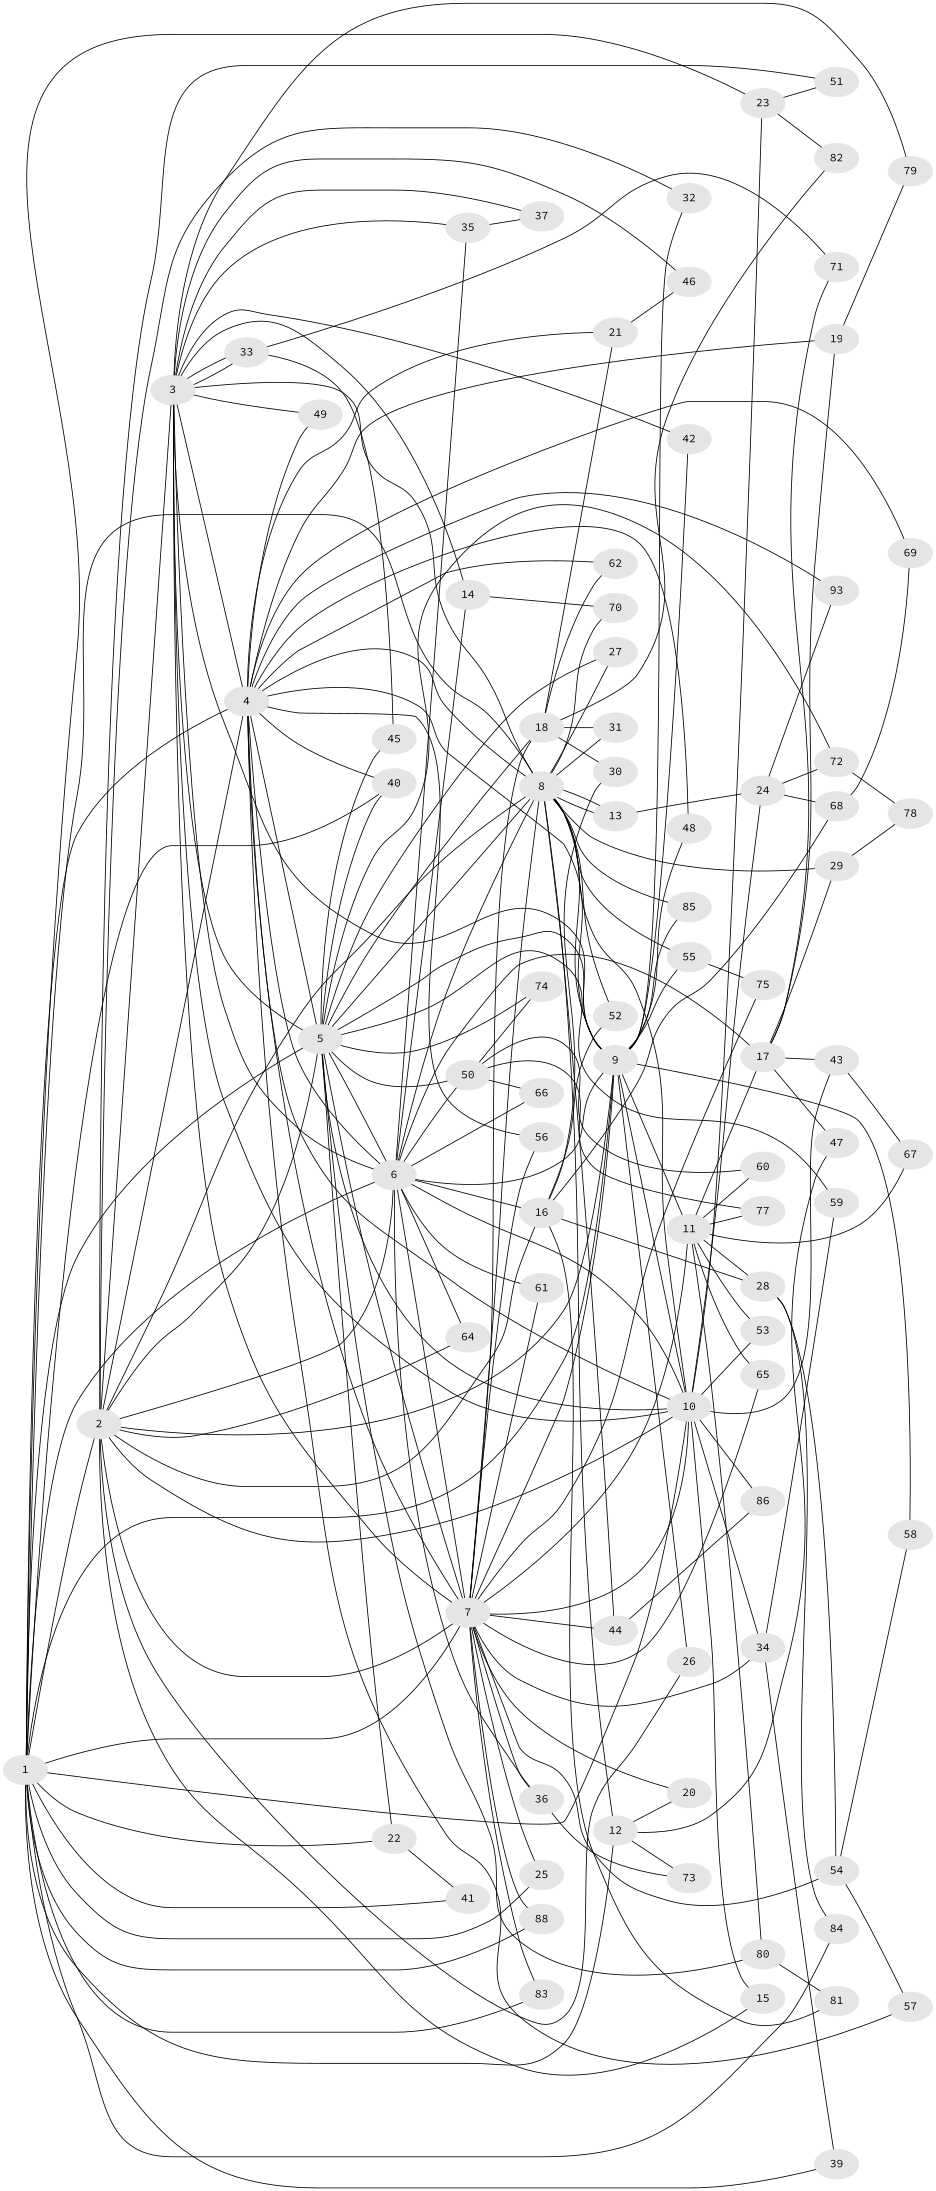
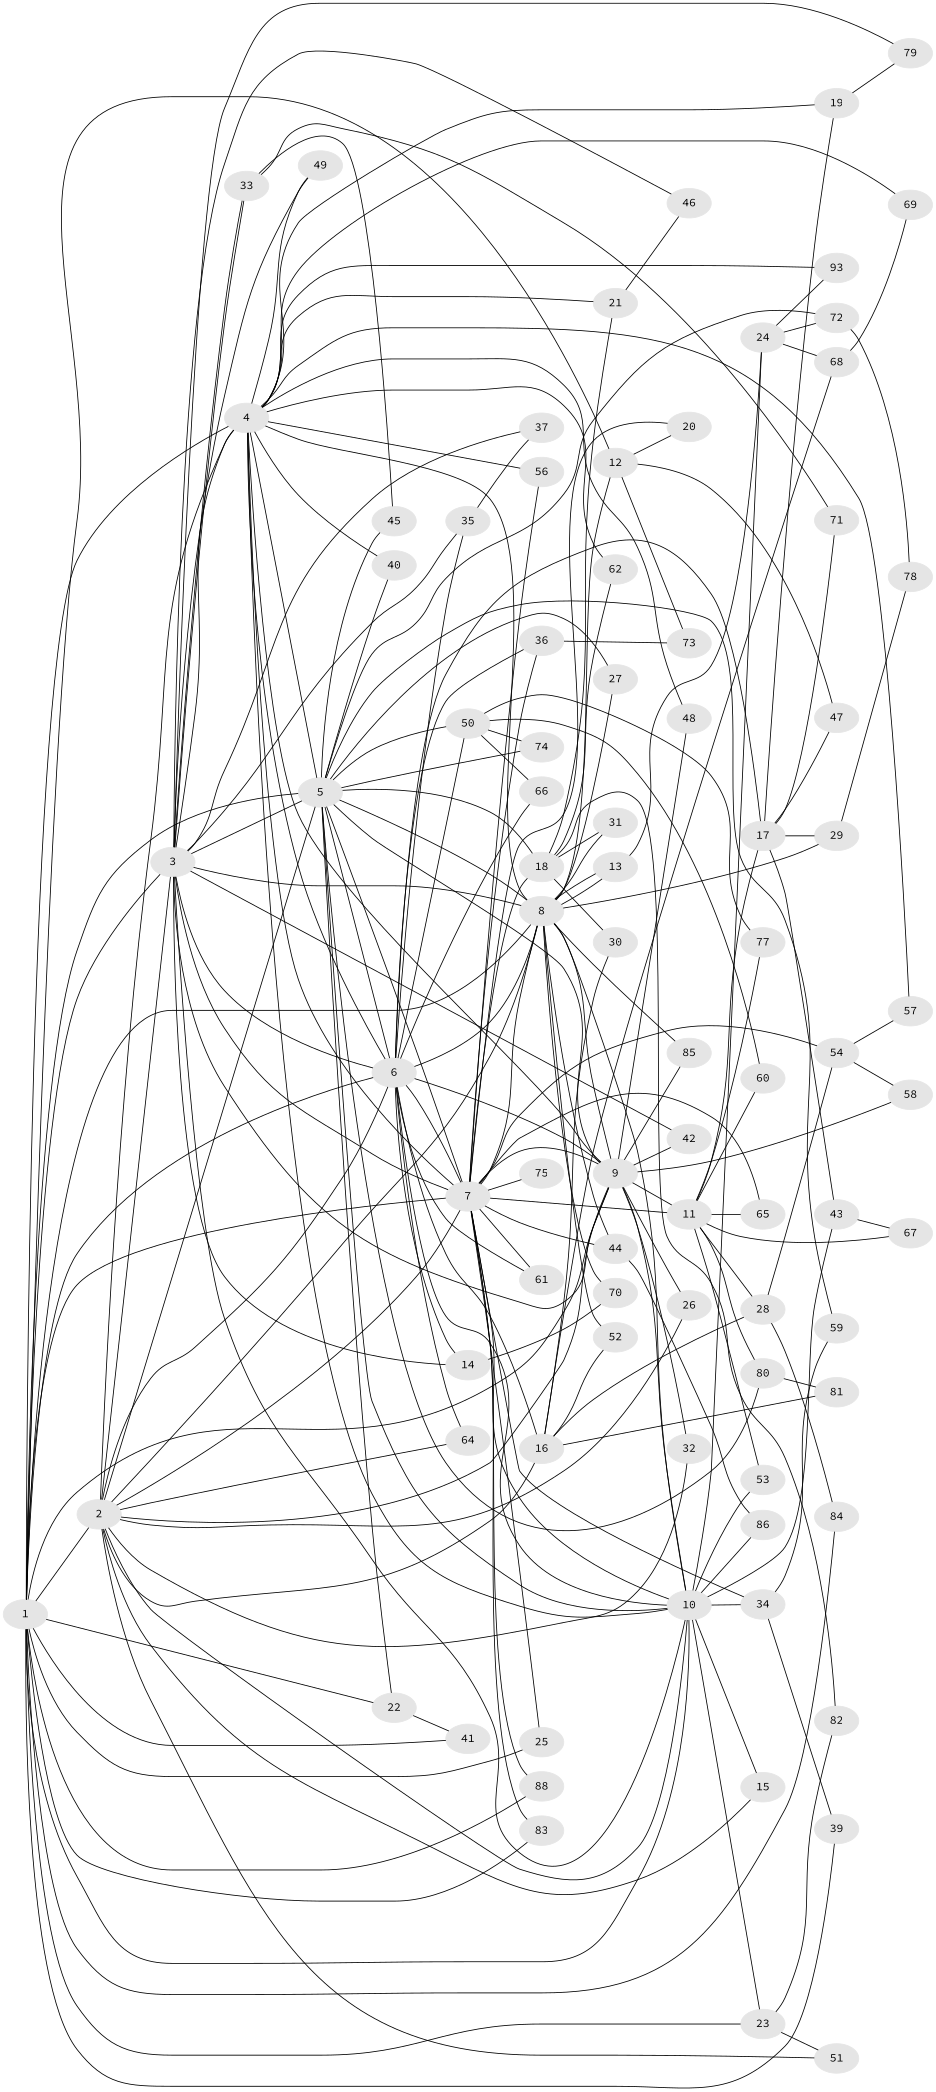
(689, 957) -> none
(75, 1182) -> (55, 1110)
